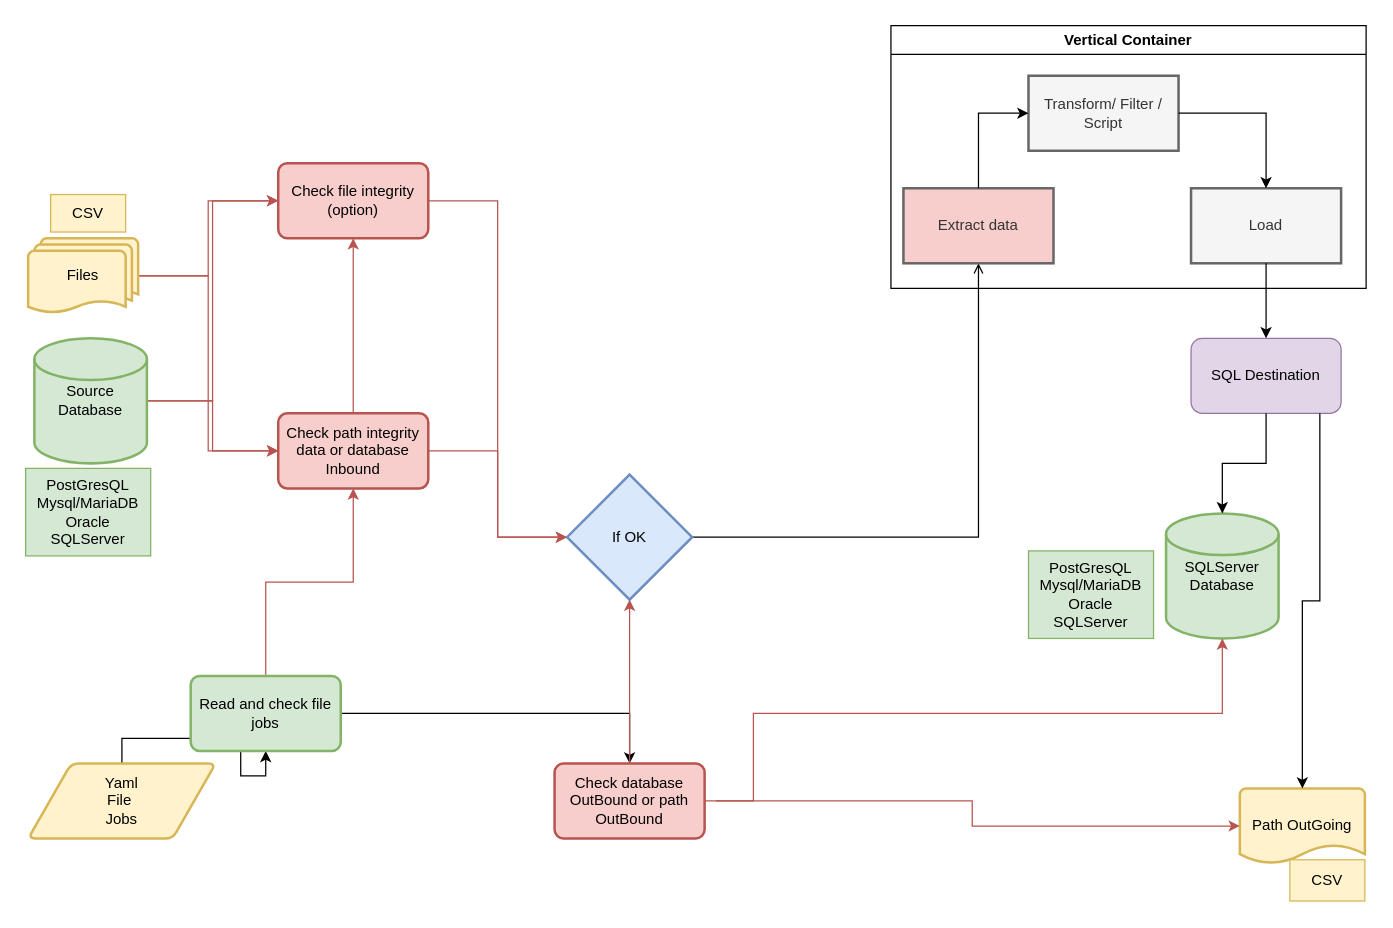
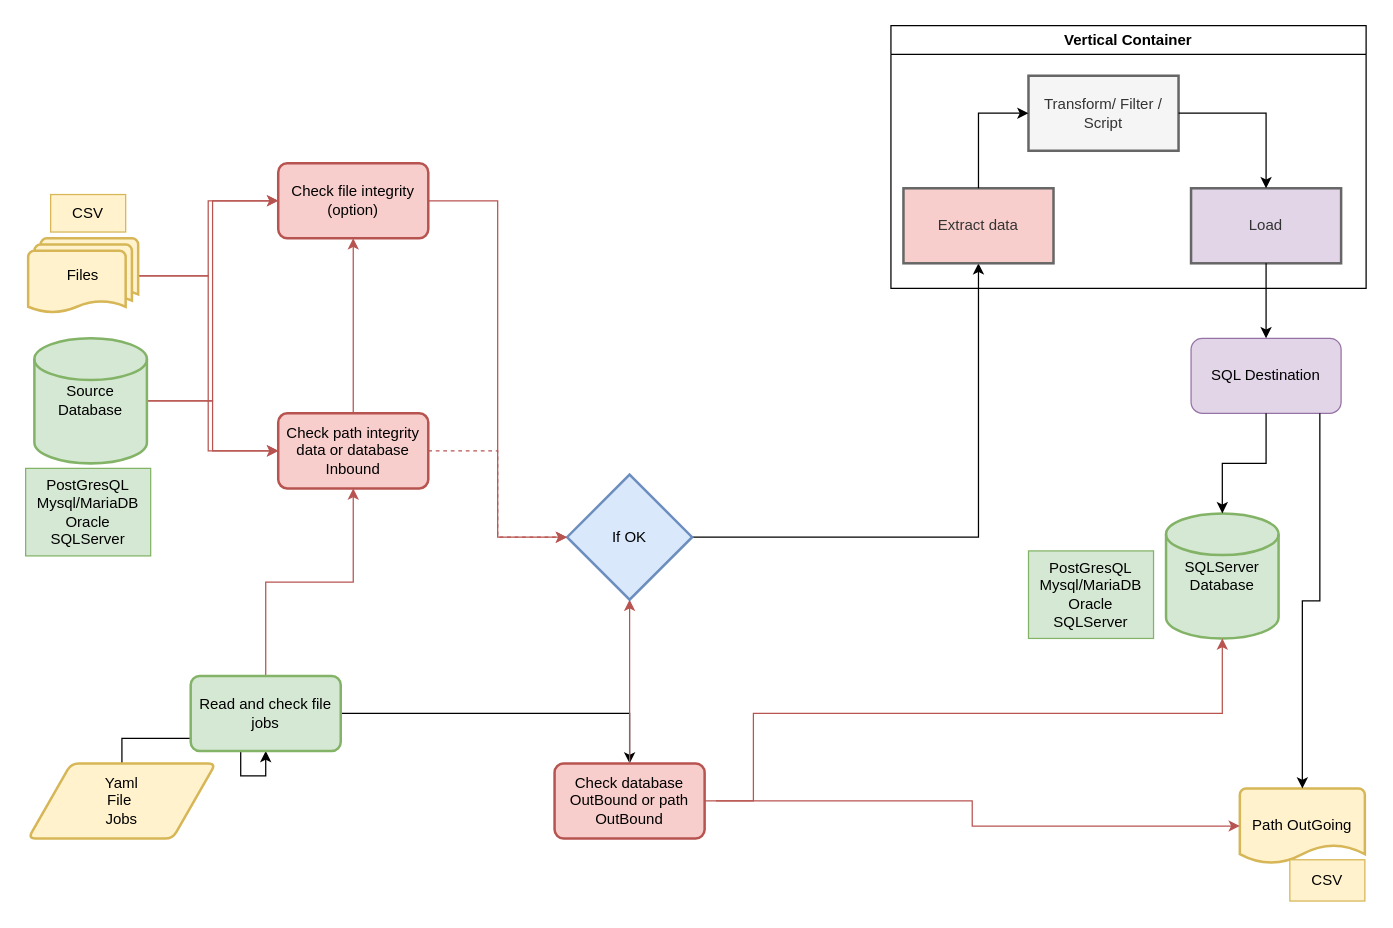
(1266, 226) -> (1266, 226)
(978, 270) -> (978, 273)
(462, 451) -> (462, 451)
